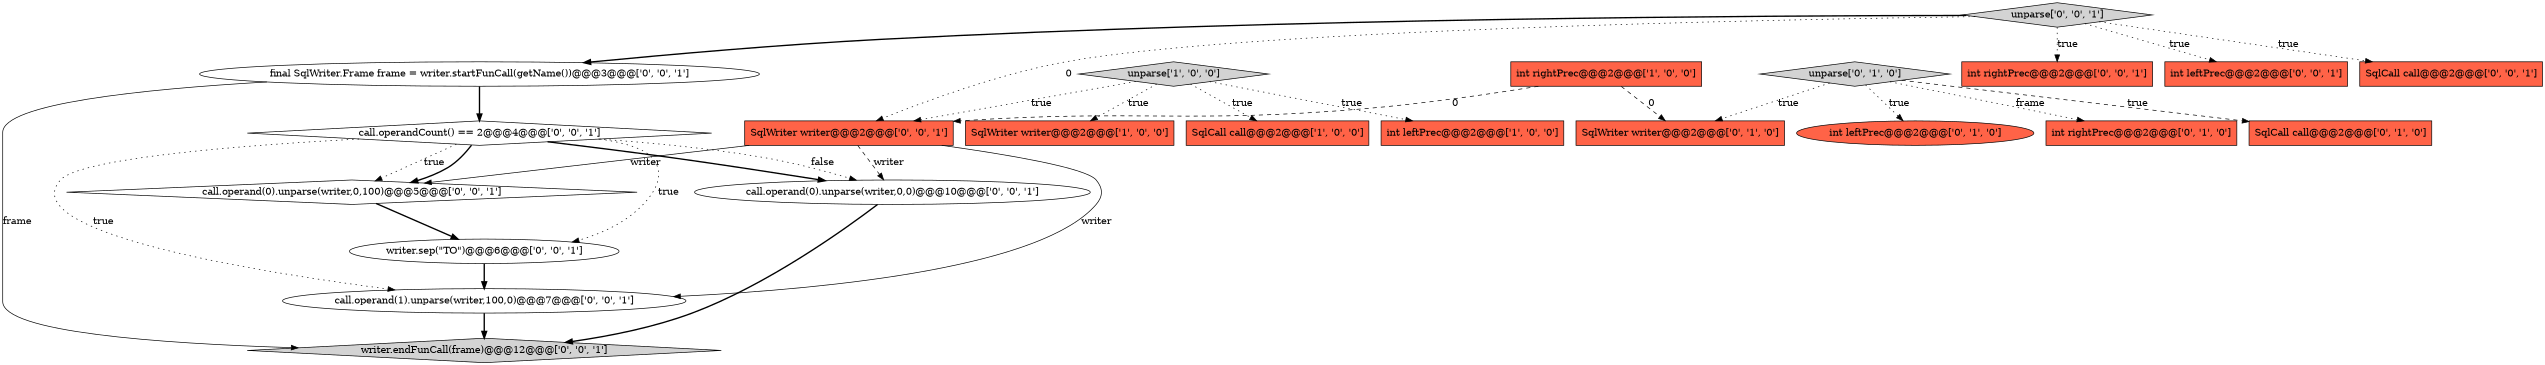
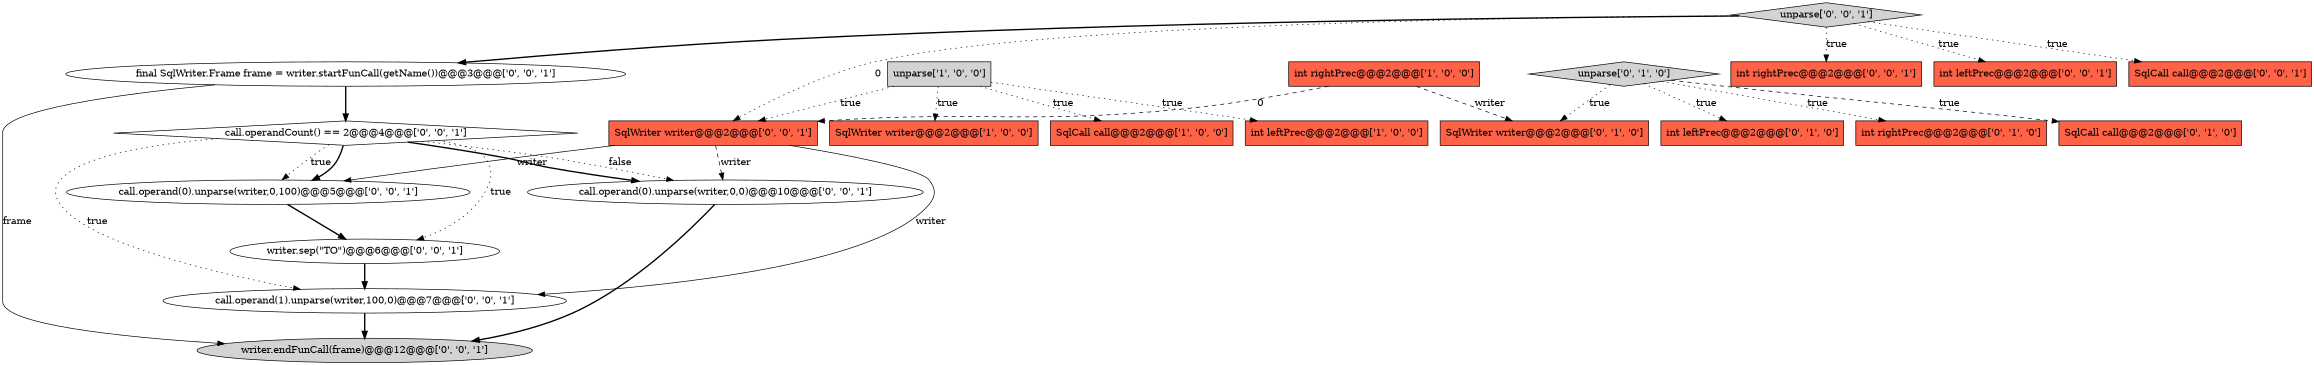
(1174, 74) -> (939, 74)
(1652, 104) -> (1490, 104)
(2030, 104) -> (1818, 104)
(1915, 133) -> (1752, 133)
(352, 192) -> (268, 192)
(484, 350) -> (365, 350)
